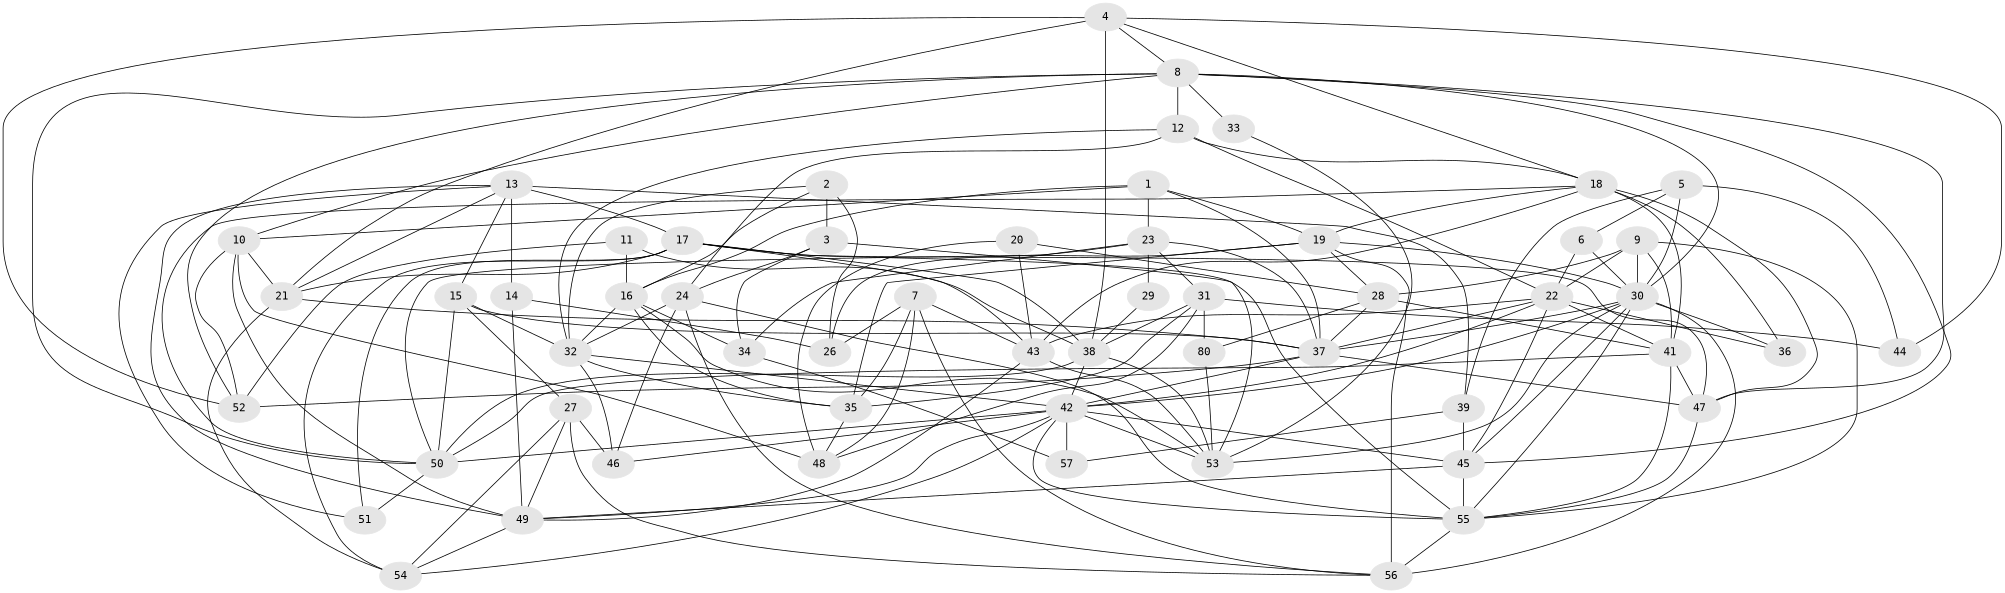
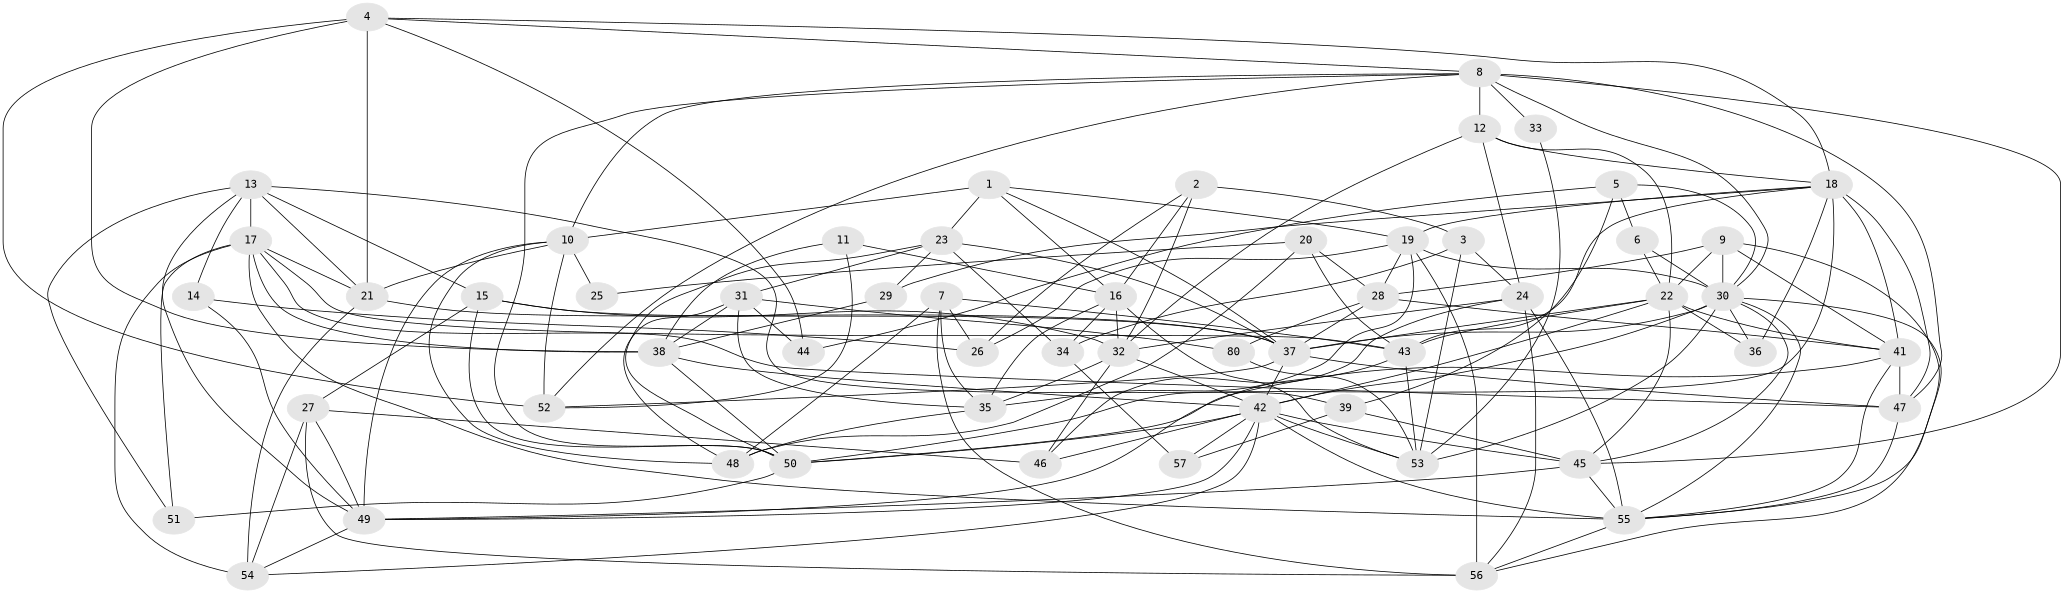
none -> (1354, 221)
none -> (597, 297)
(1162, 381) -> none
